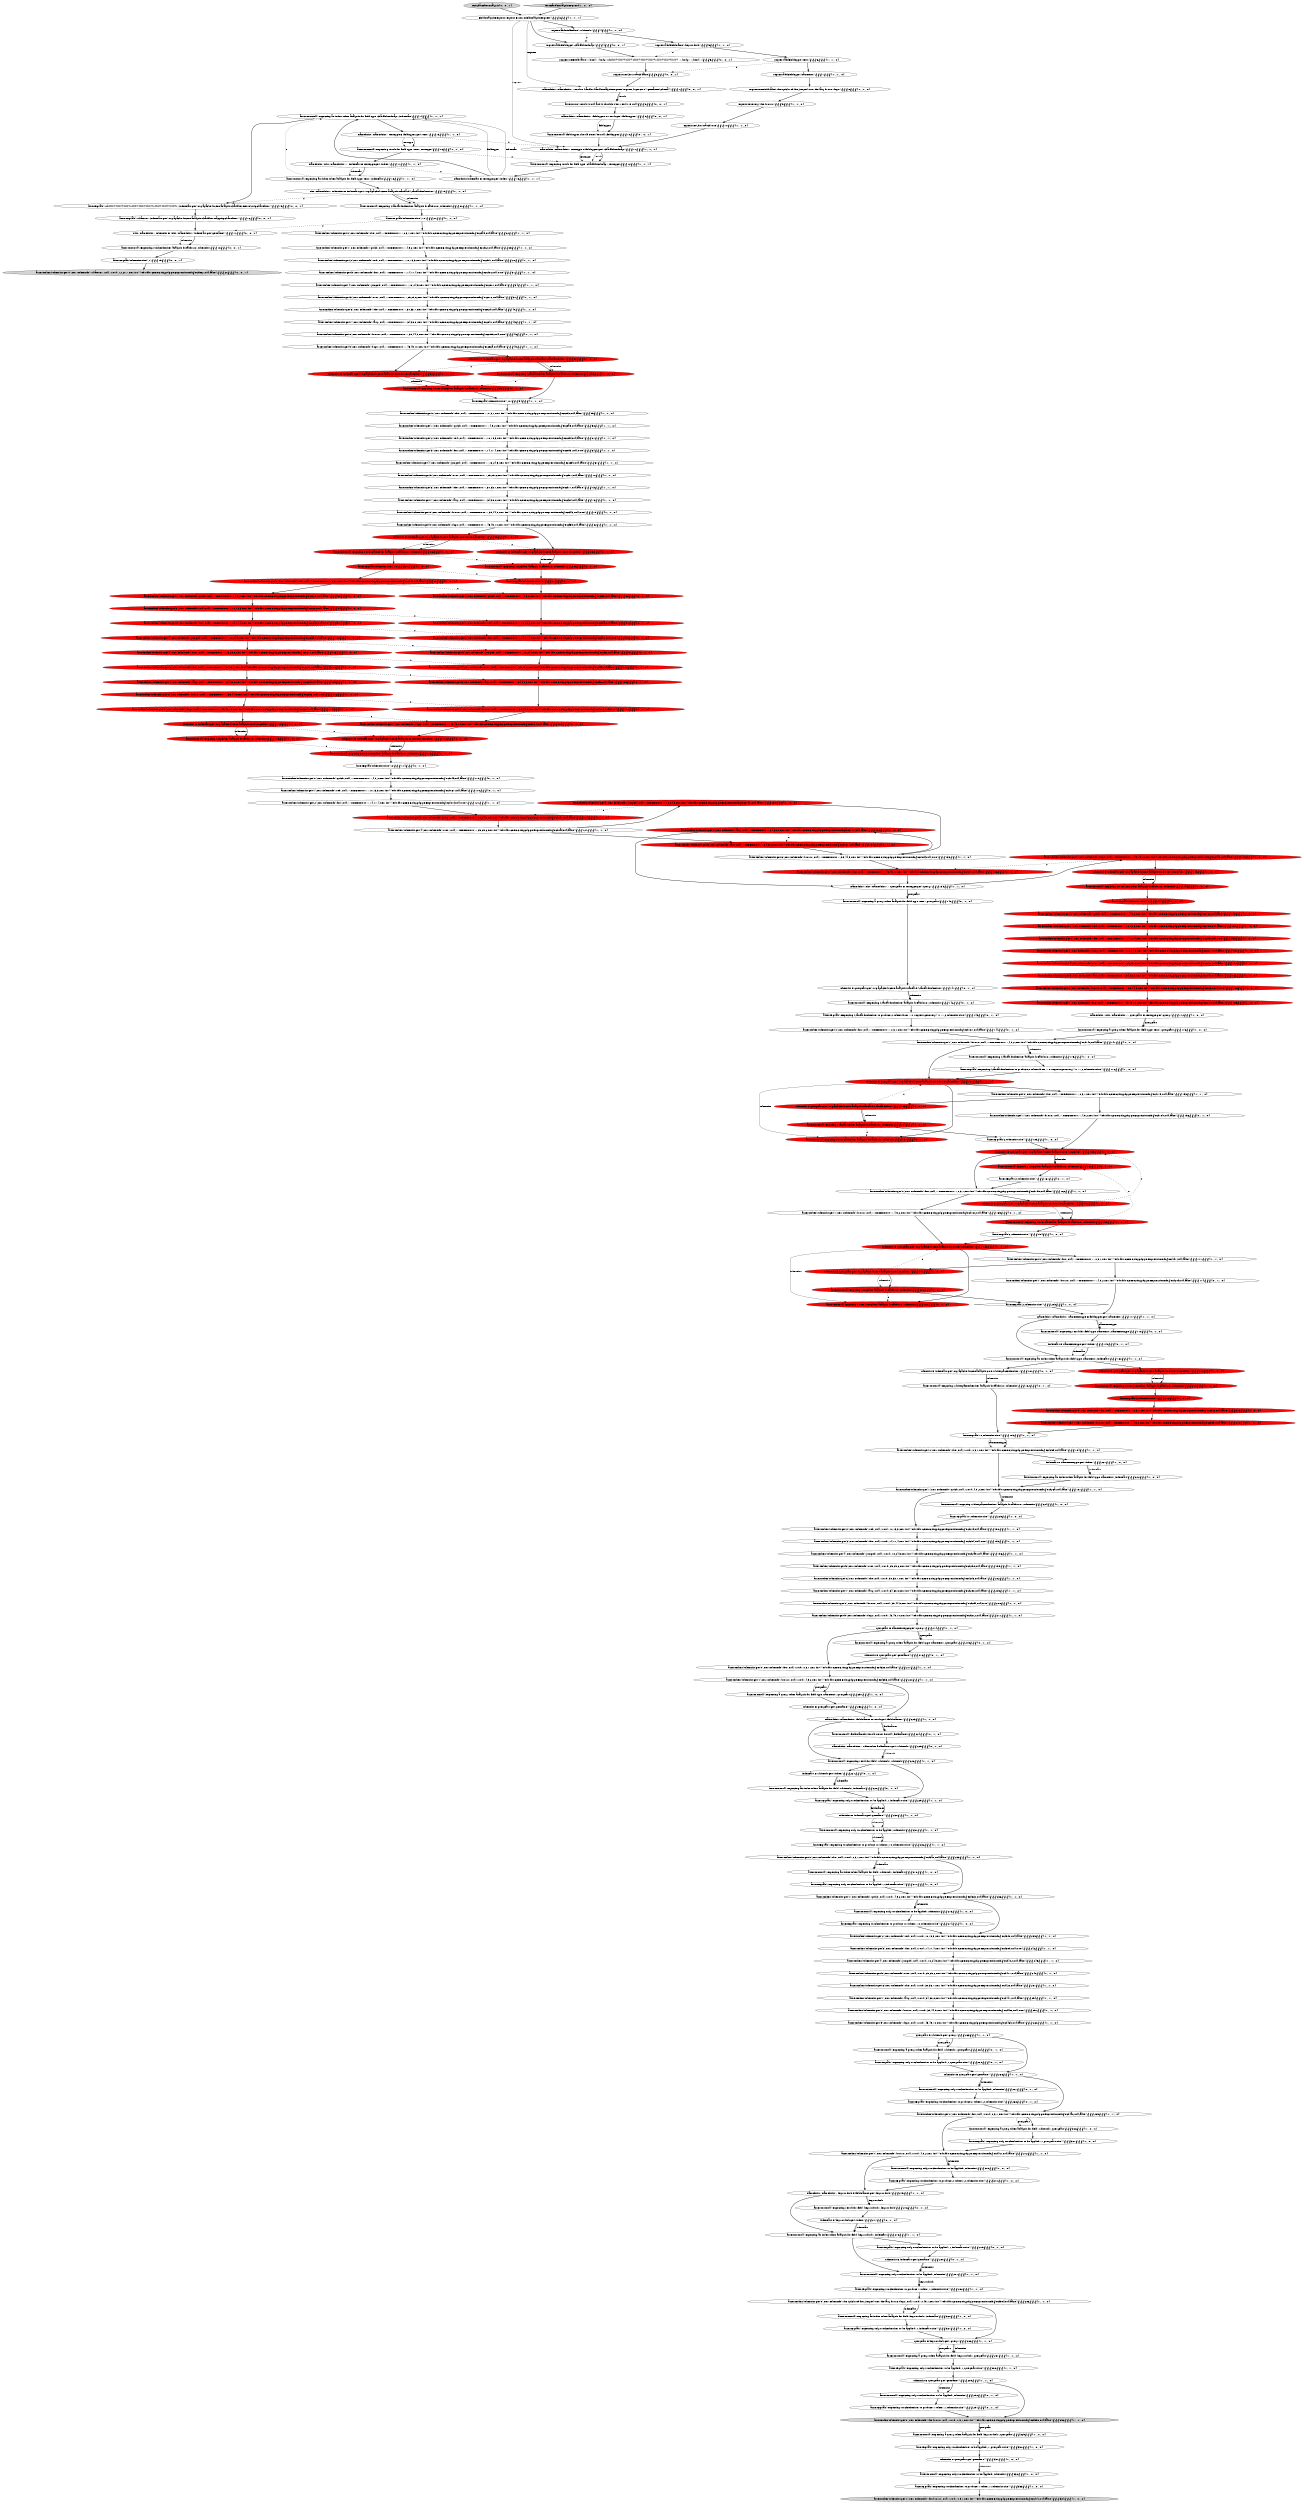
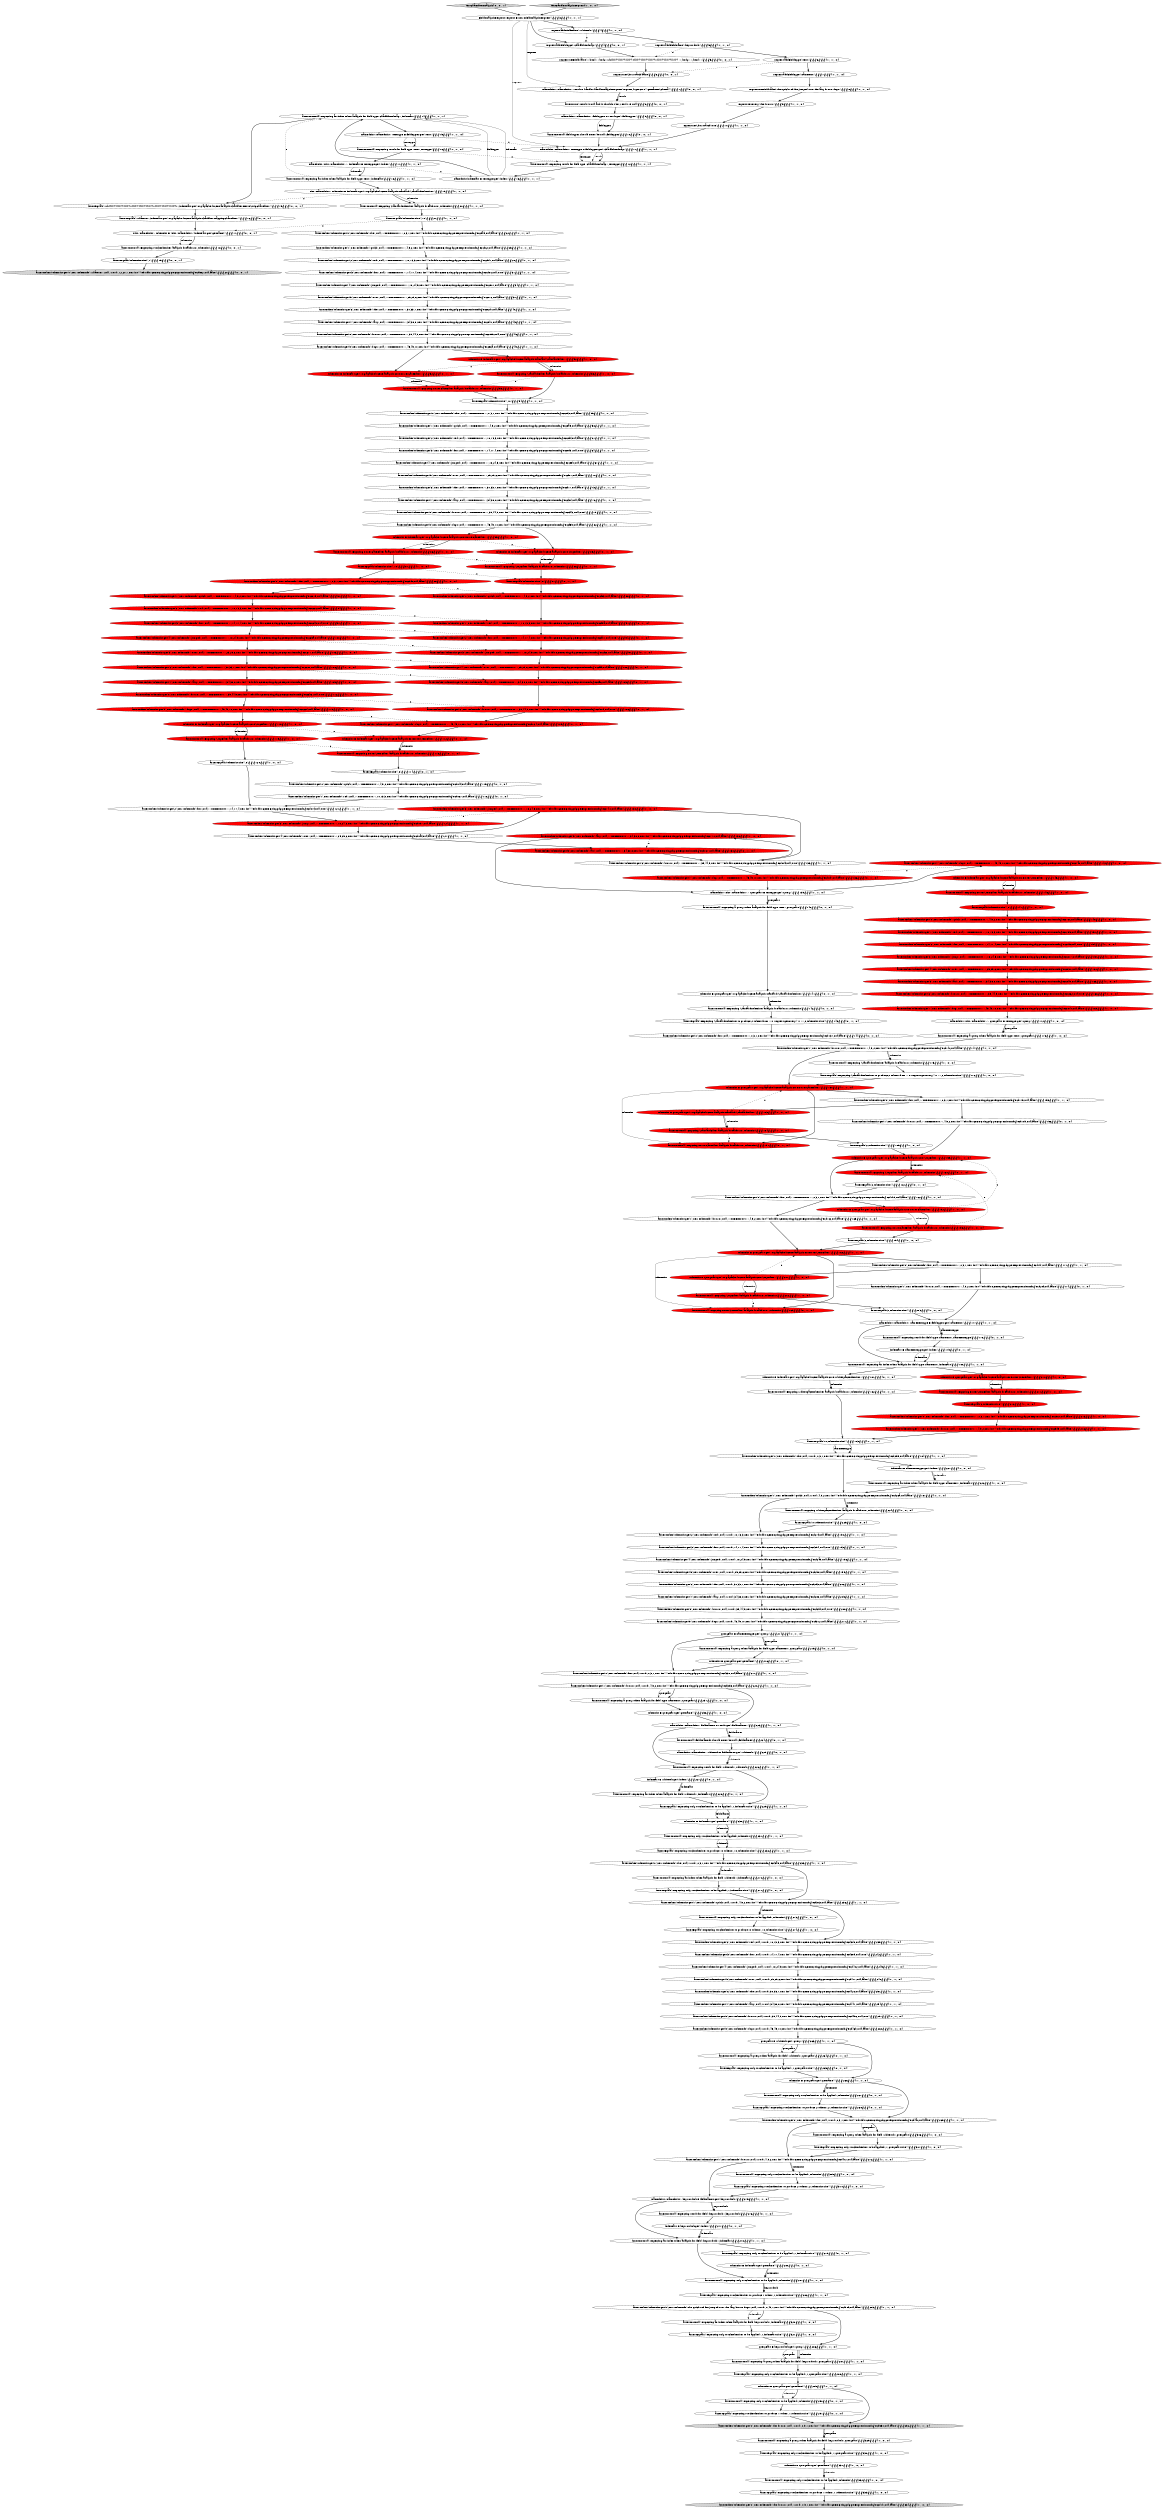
(492, 6) -> (486, 6)
none -> (245, 763)
(391, 766) -> (398, 772)
(1041, 1305) -> (906, 1310)
